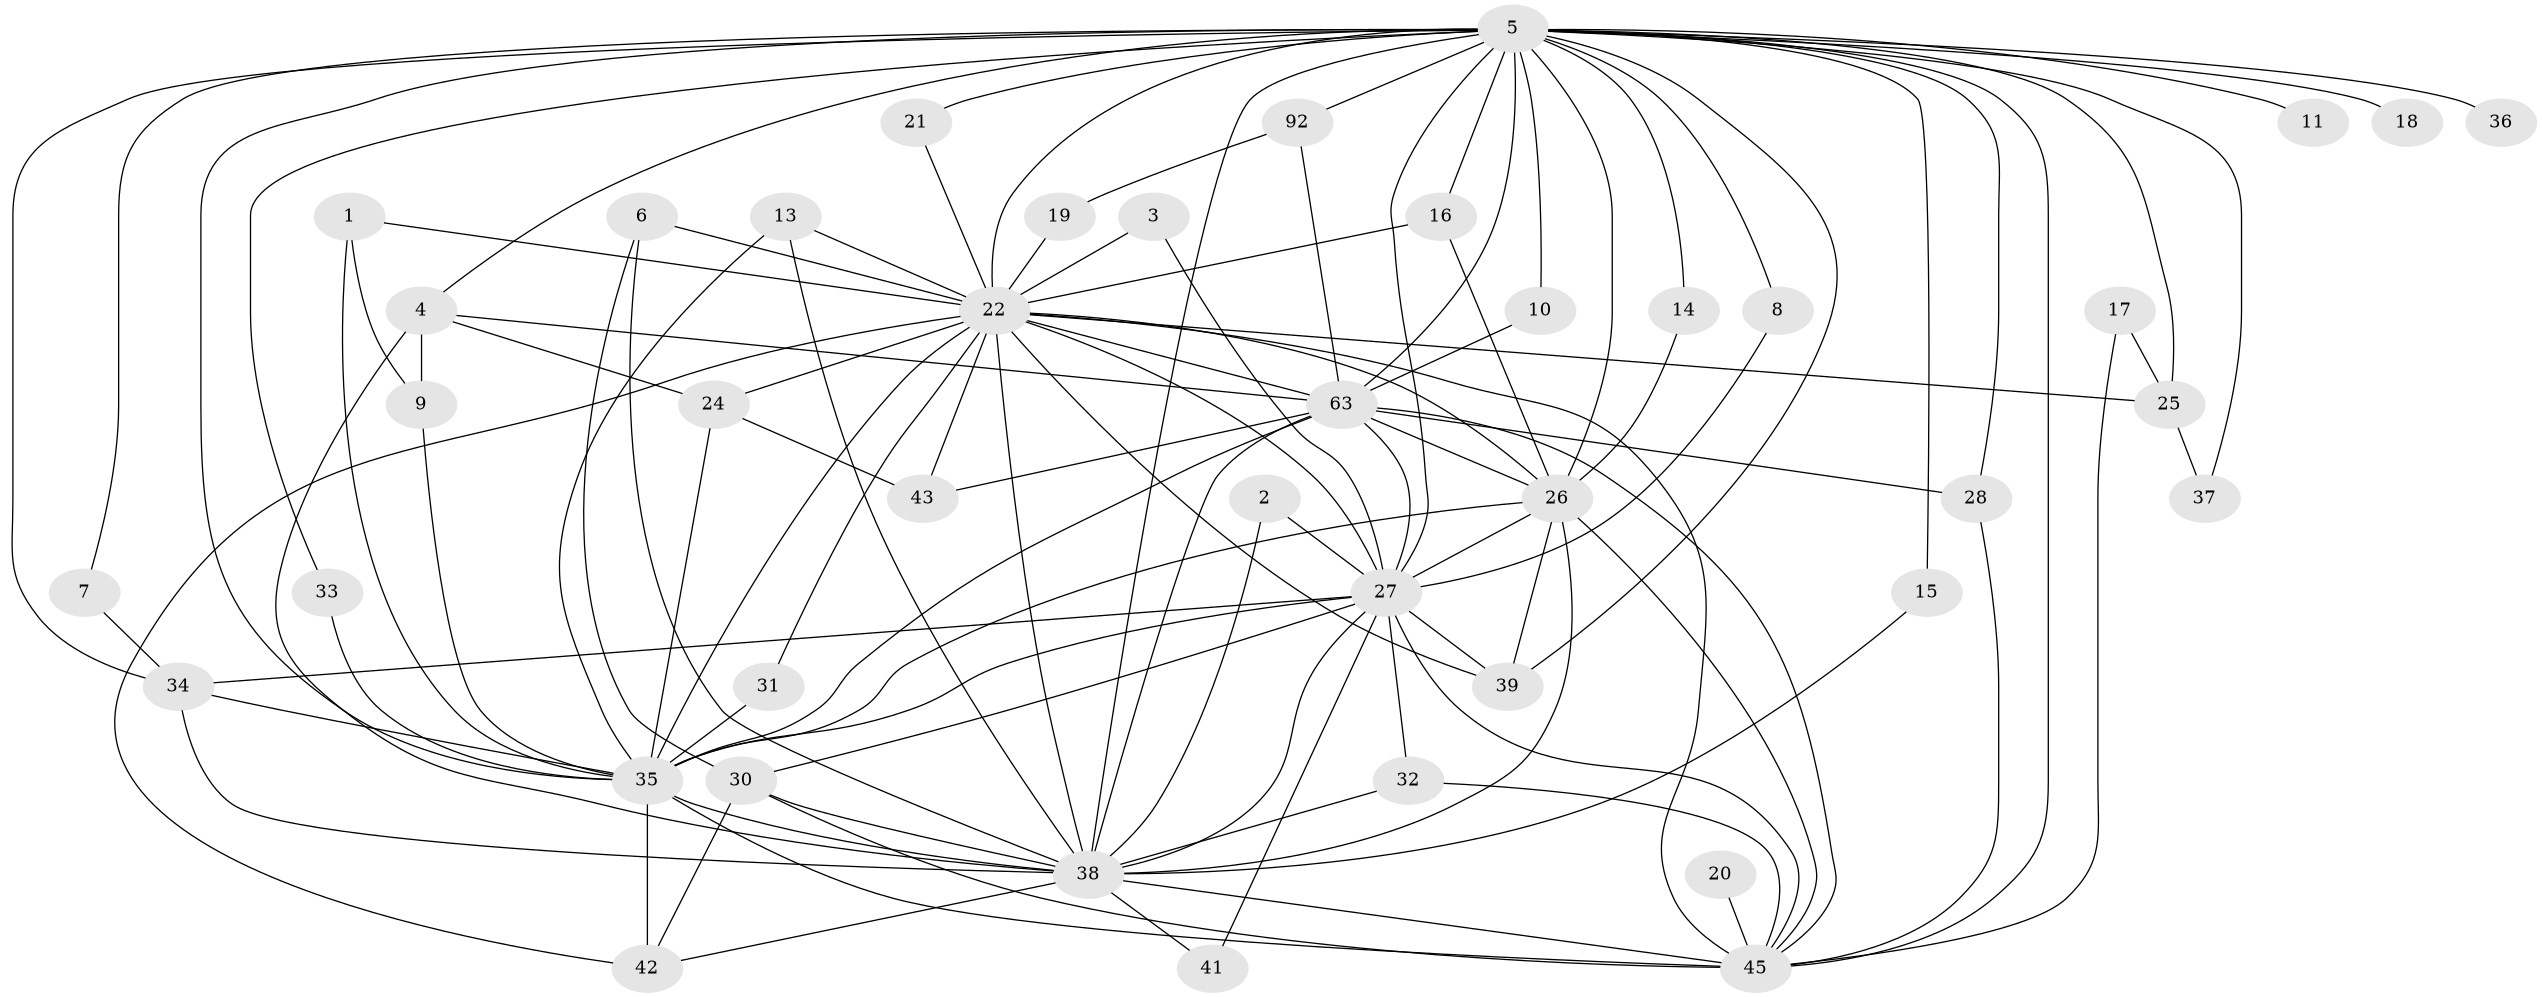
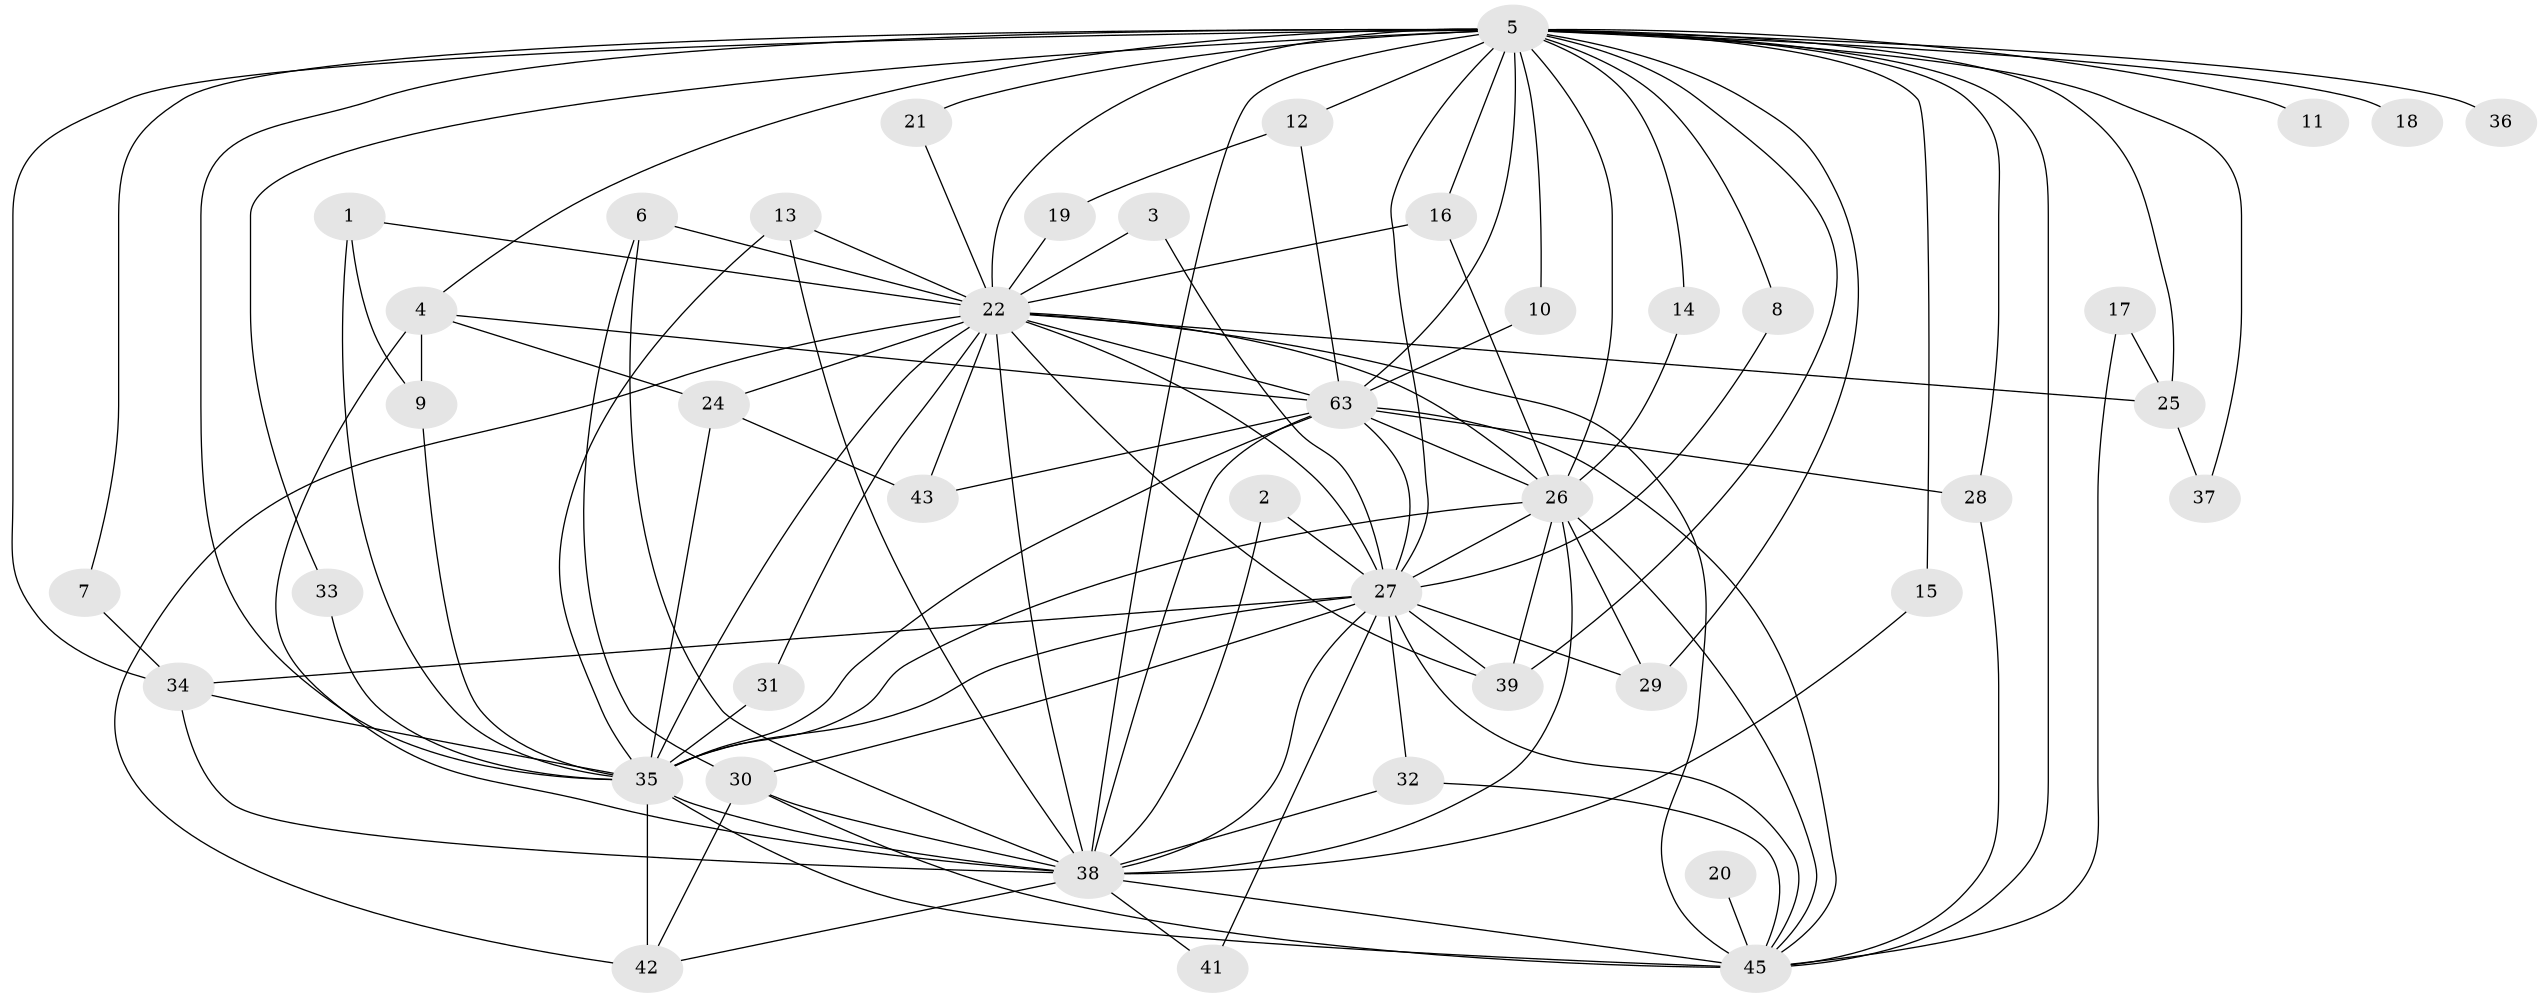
(1298, 123) -> (1298, 123)
none -> (1651, 687)
